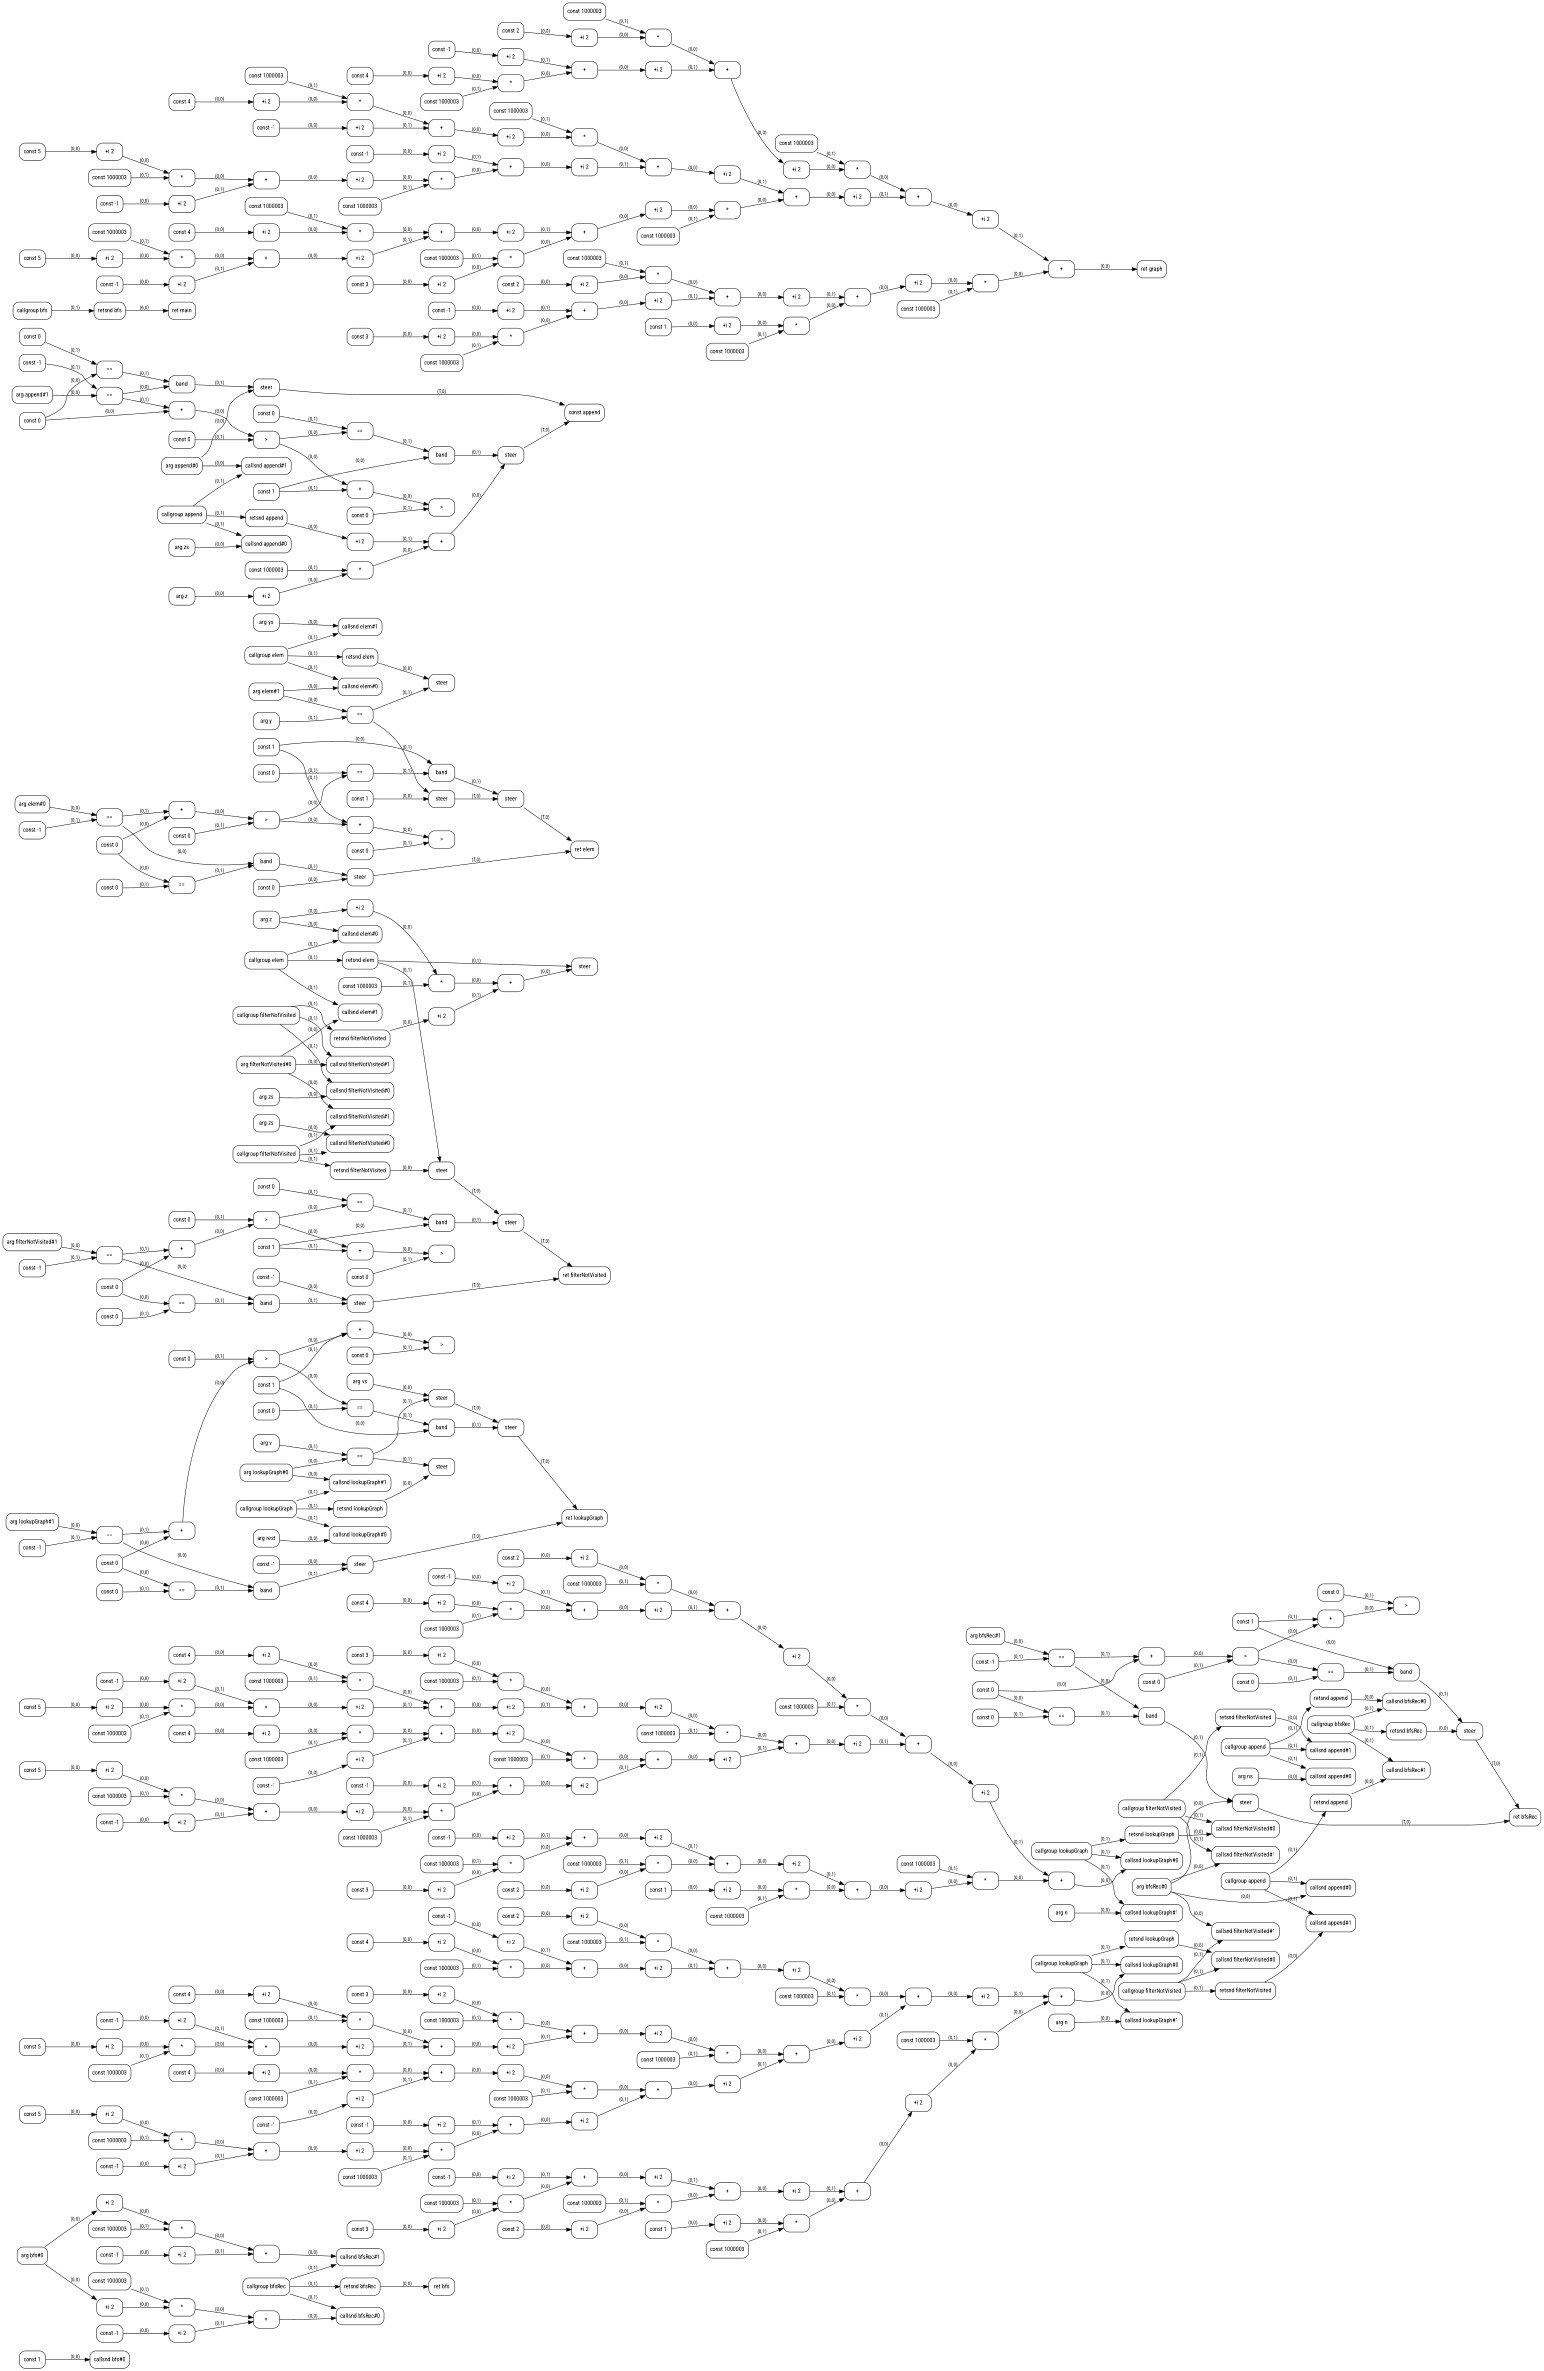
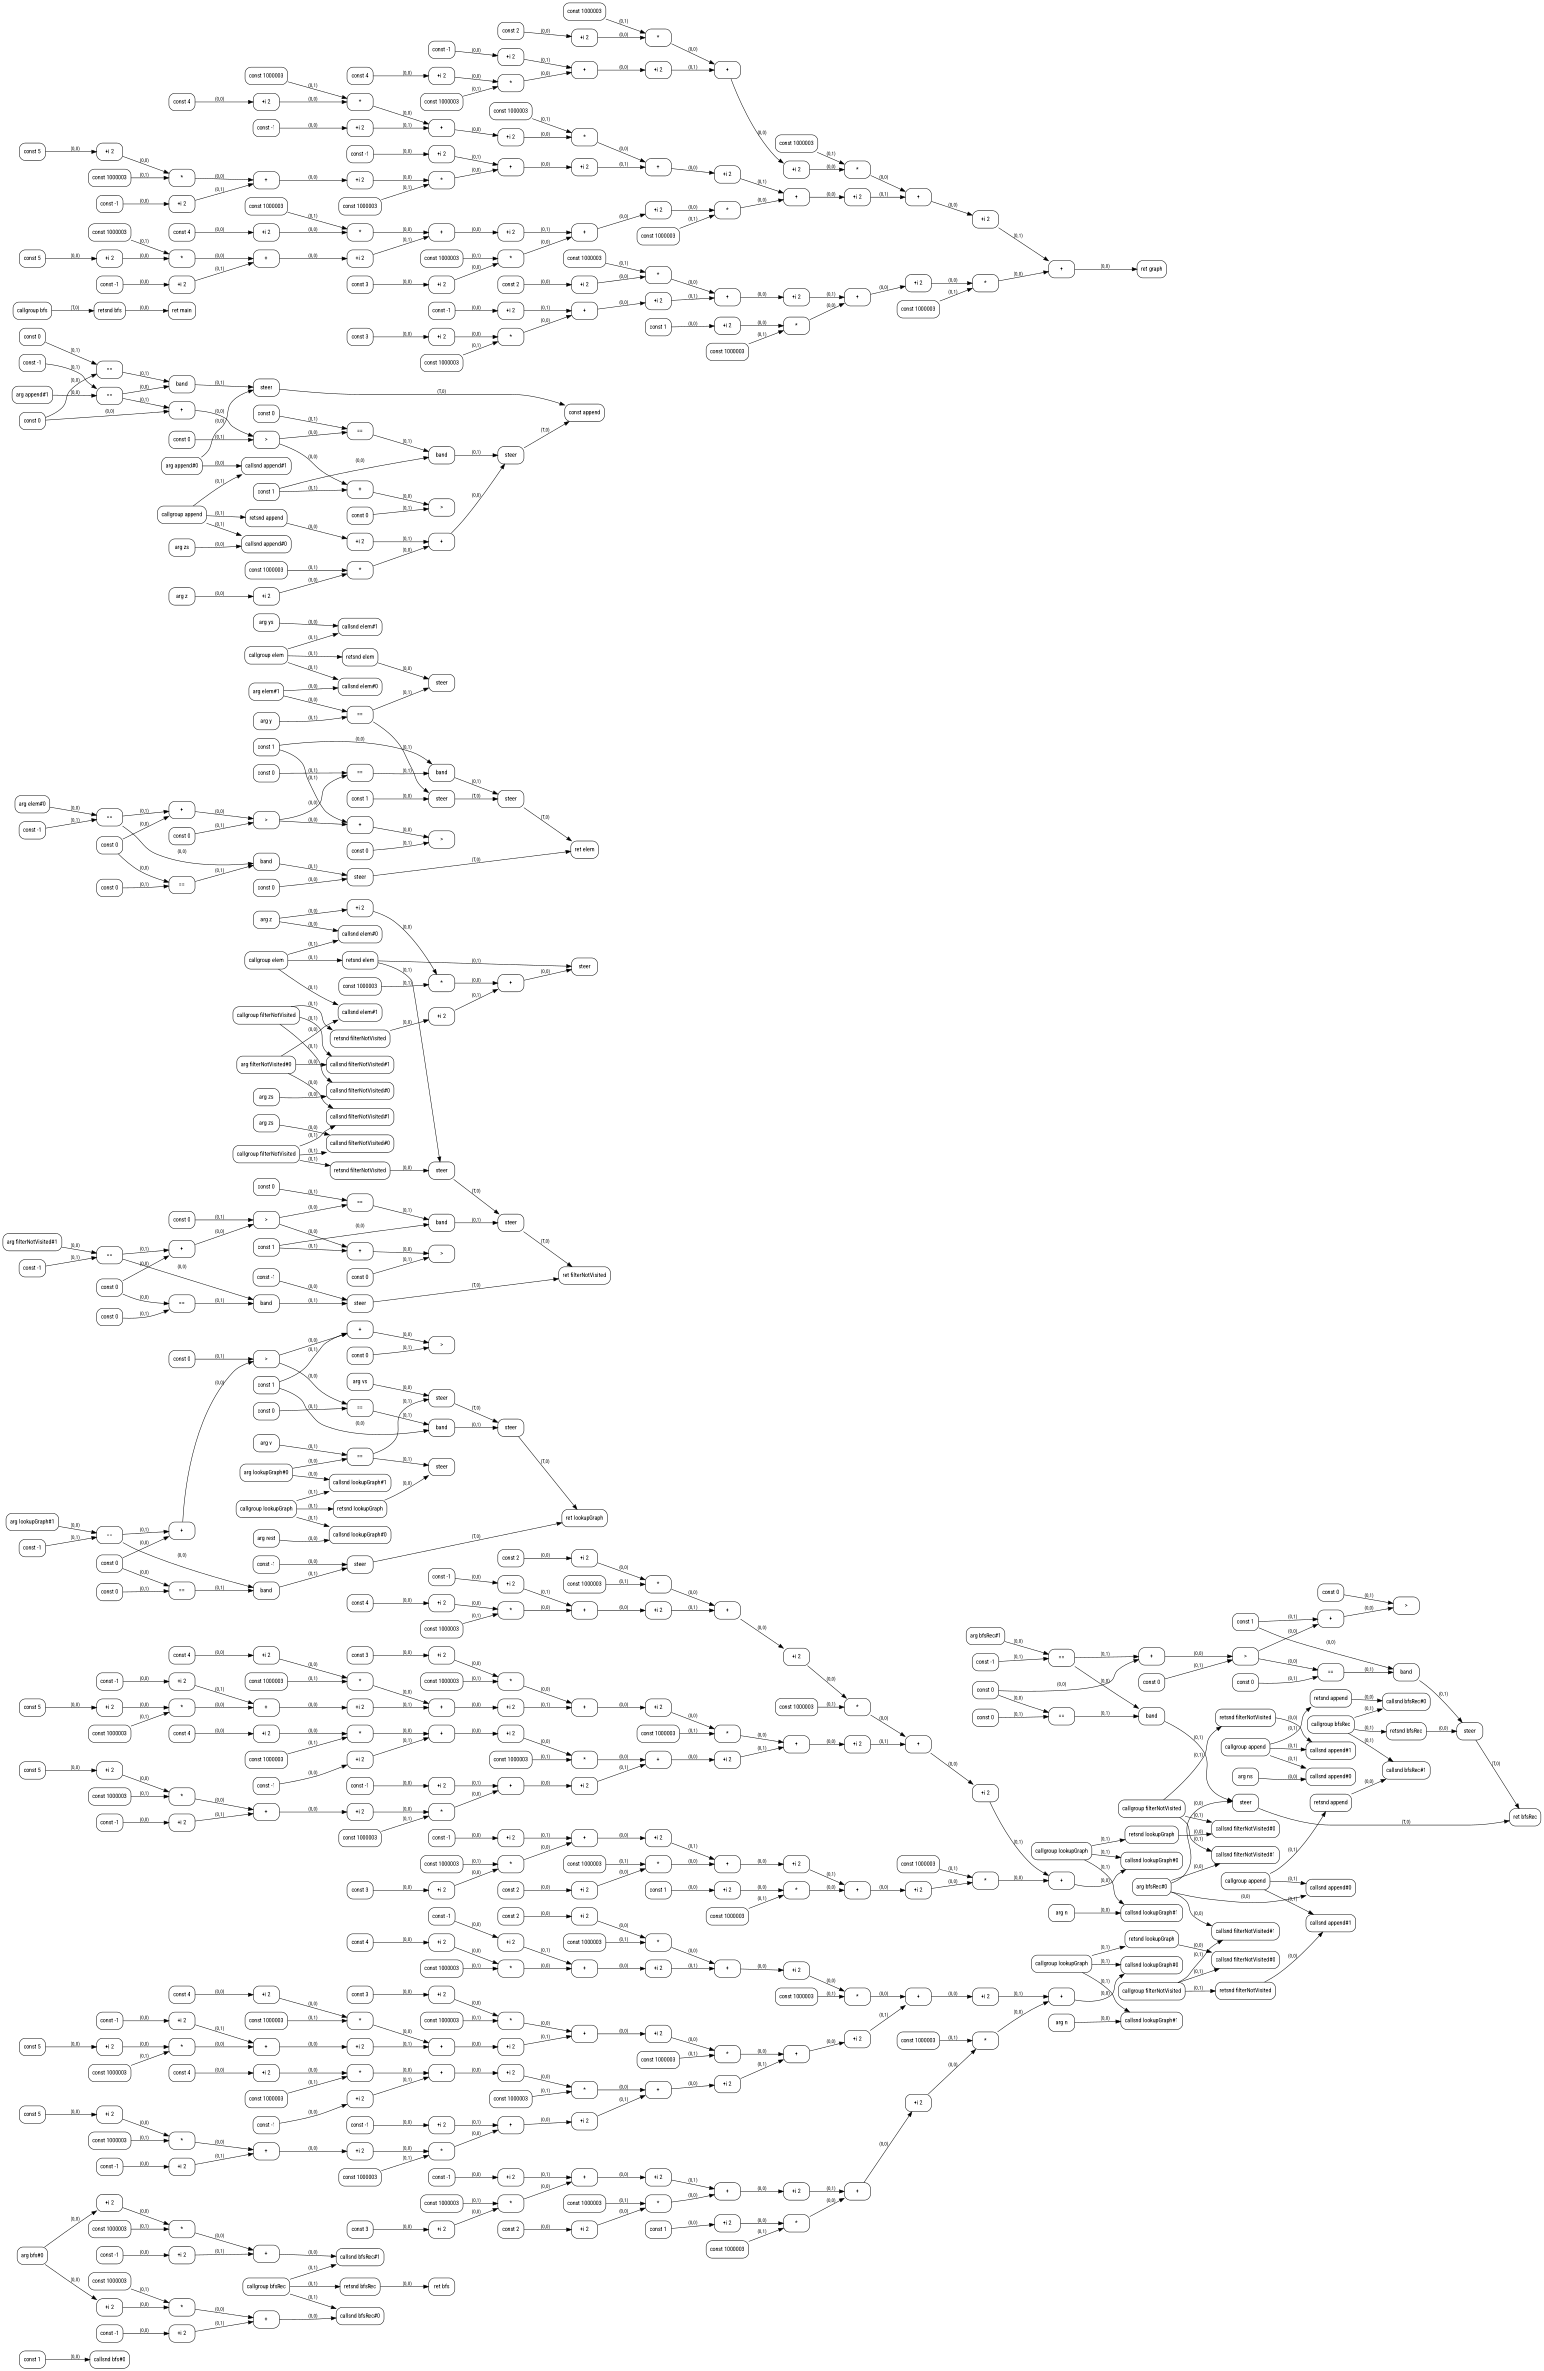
(75, 308) -> (75, 308)
(144, 308) -> (144, 308)
